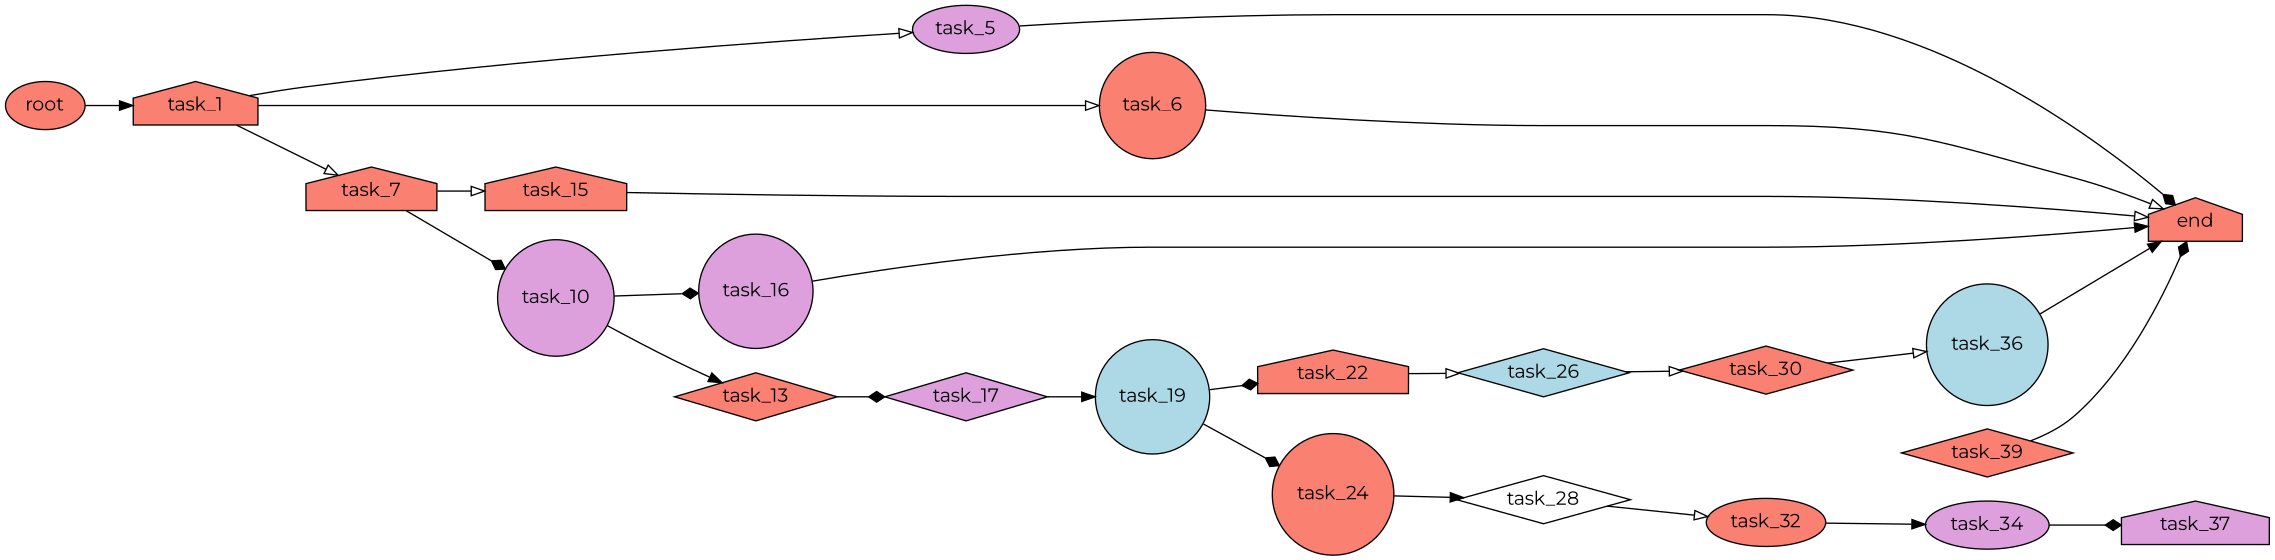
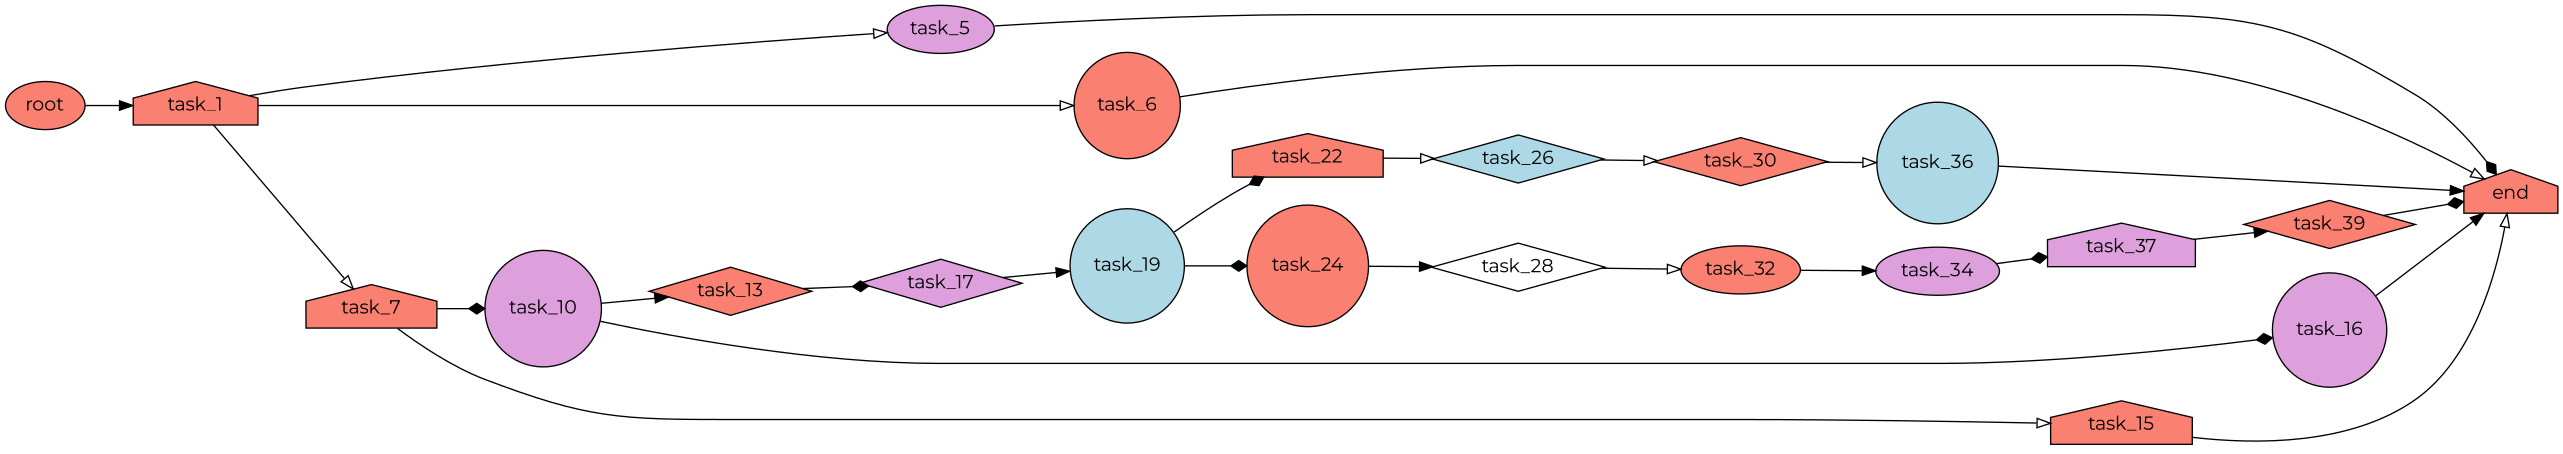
none -> (2224, 236)
